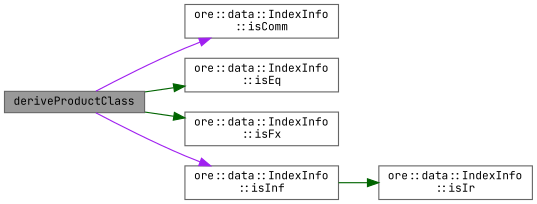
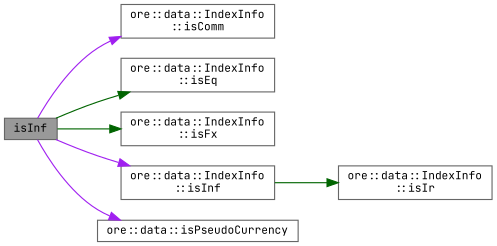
(75, 102) -> (31, 129)
none -> (198, 231)
